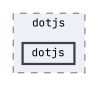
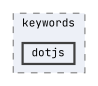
(49, 24) -> (49, 24)
